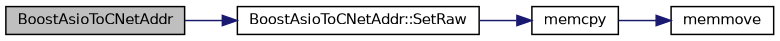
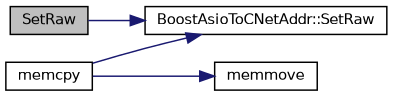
(95, 21) -> (49, 21)
(498, 21) -> (140, 50)
